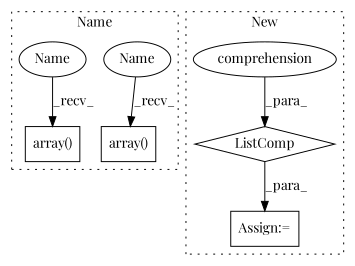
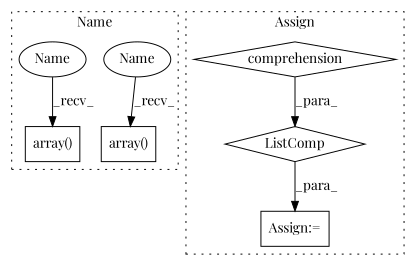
(265, 23) -> (295, 23)
(265, 59) -> (295, 59)
